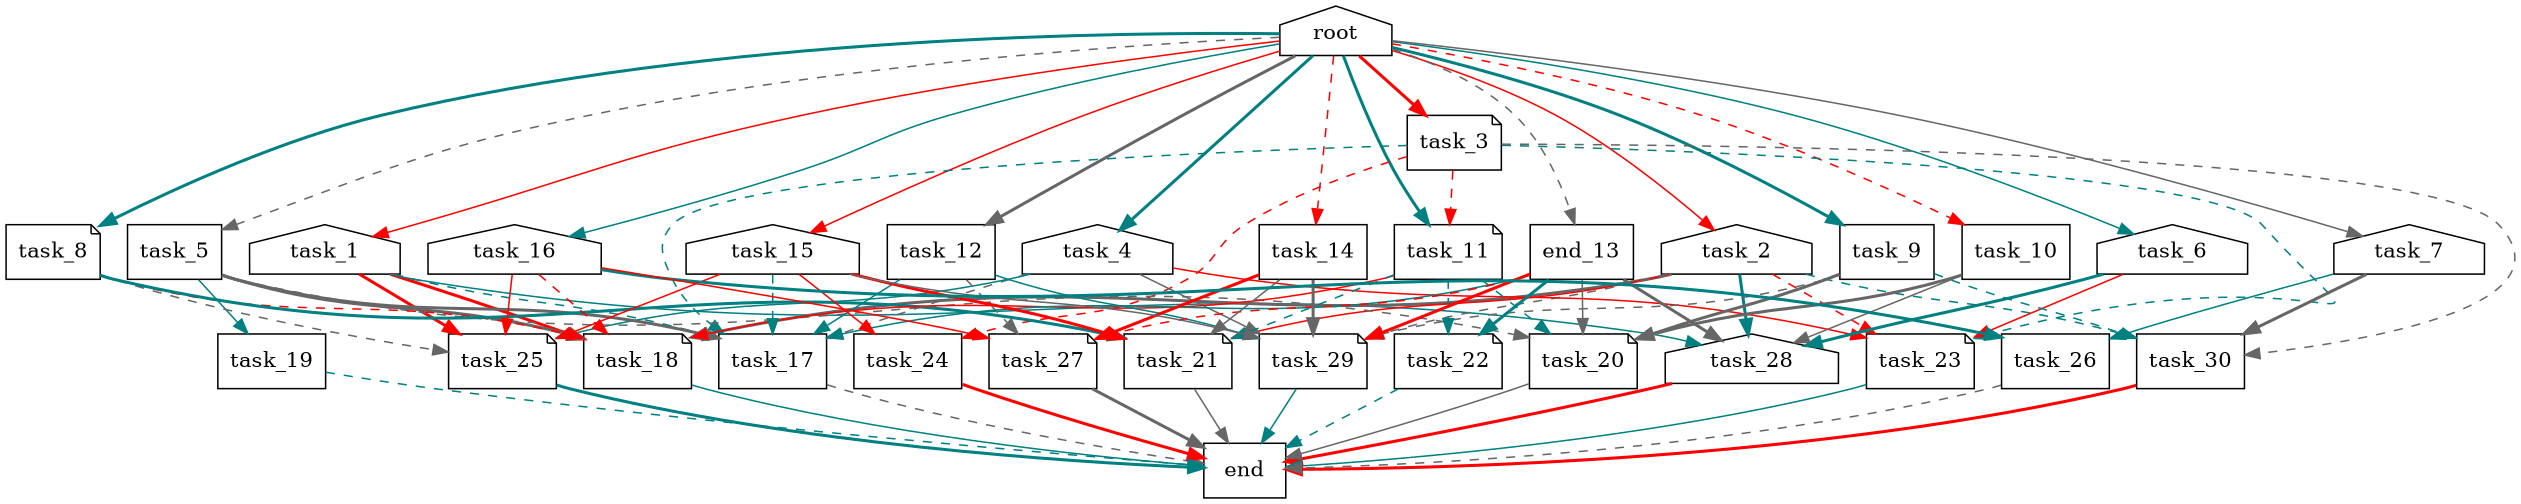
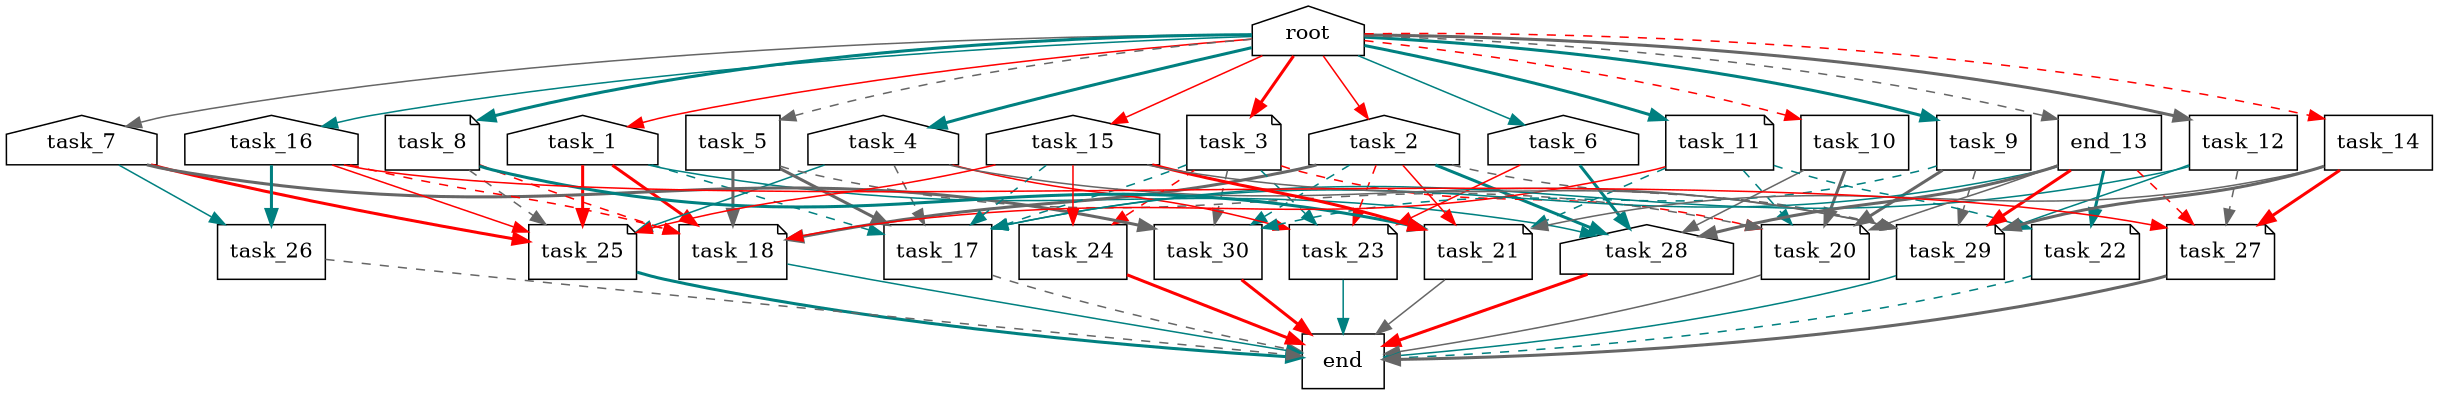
(1452, 190) -> (1513, 199)
none -> (331, 205)
(272, 361) -> none
